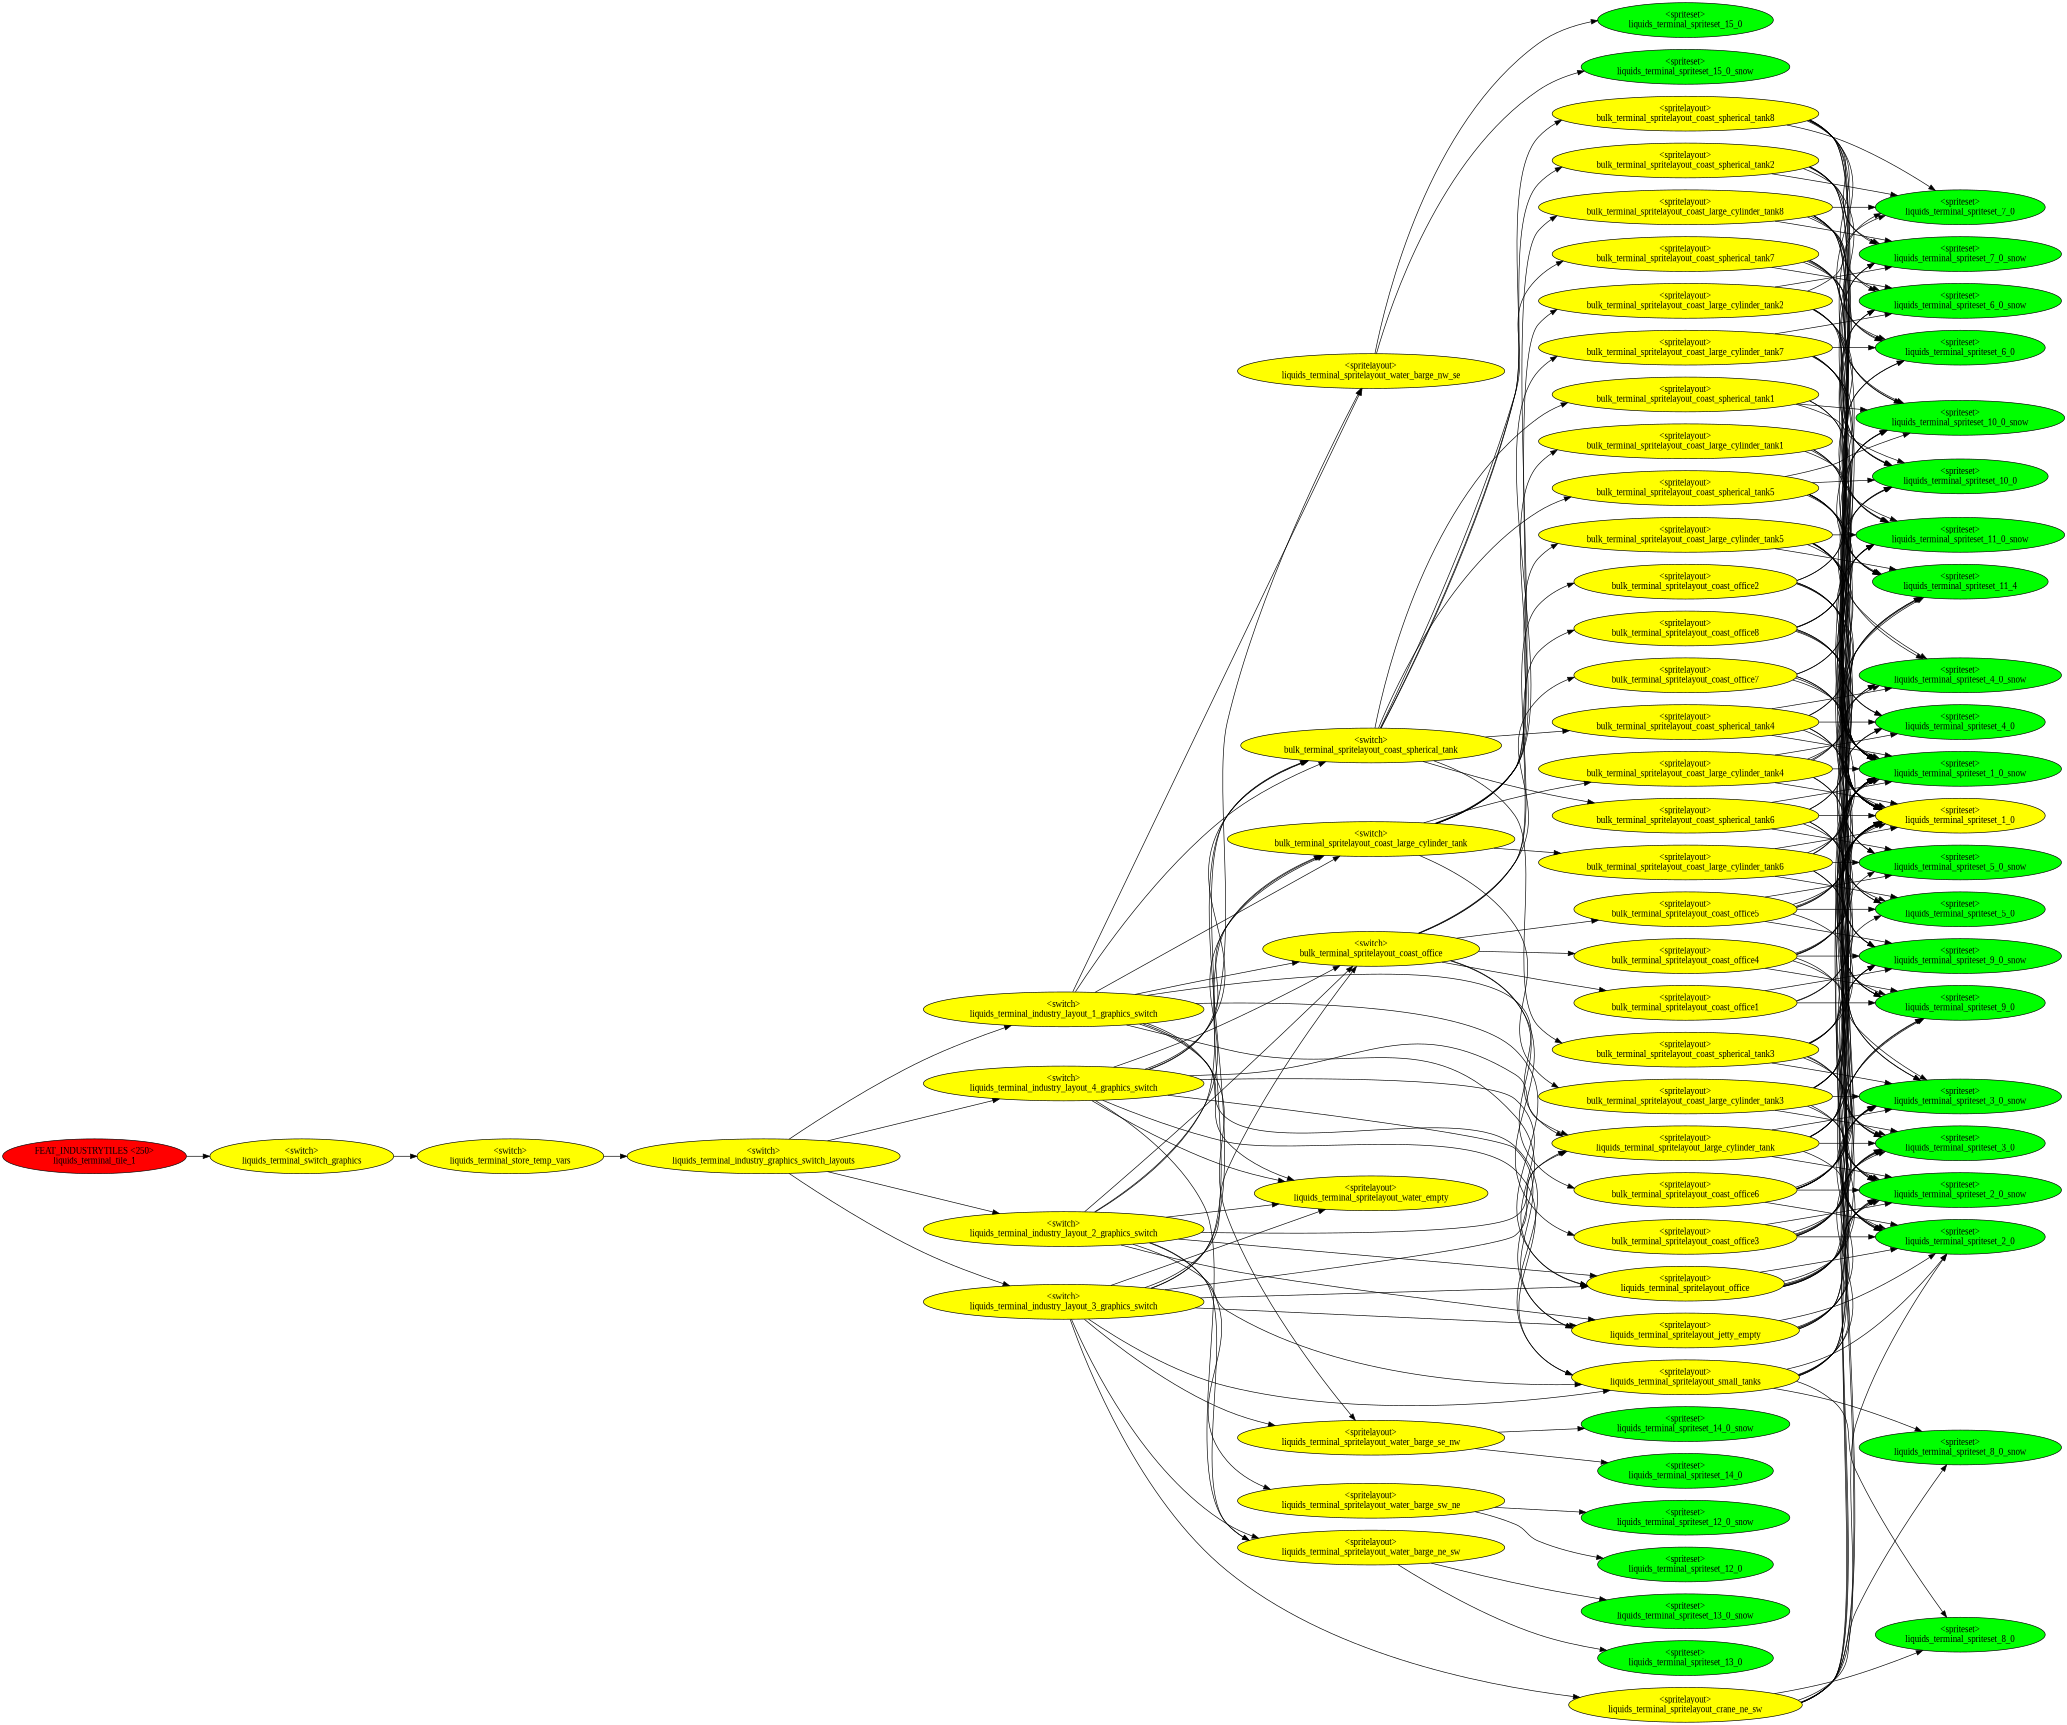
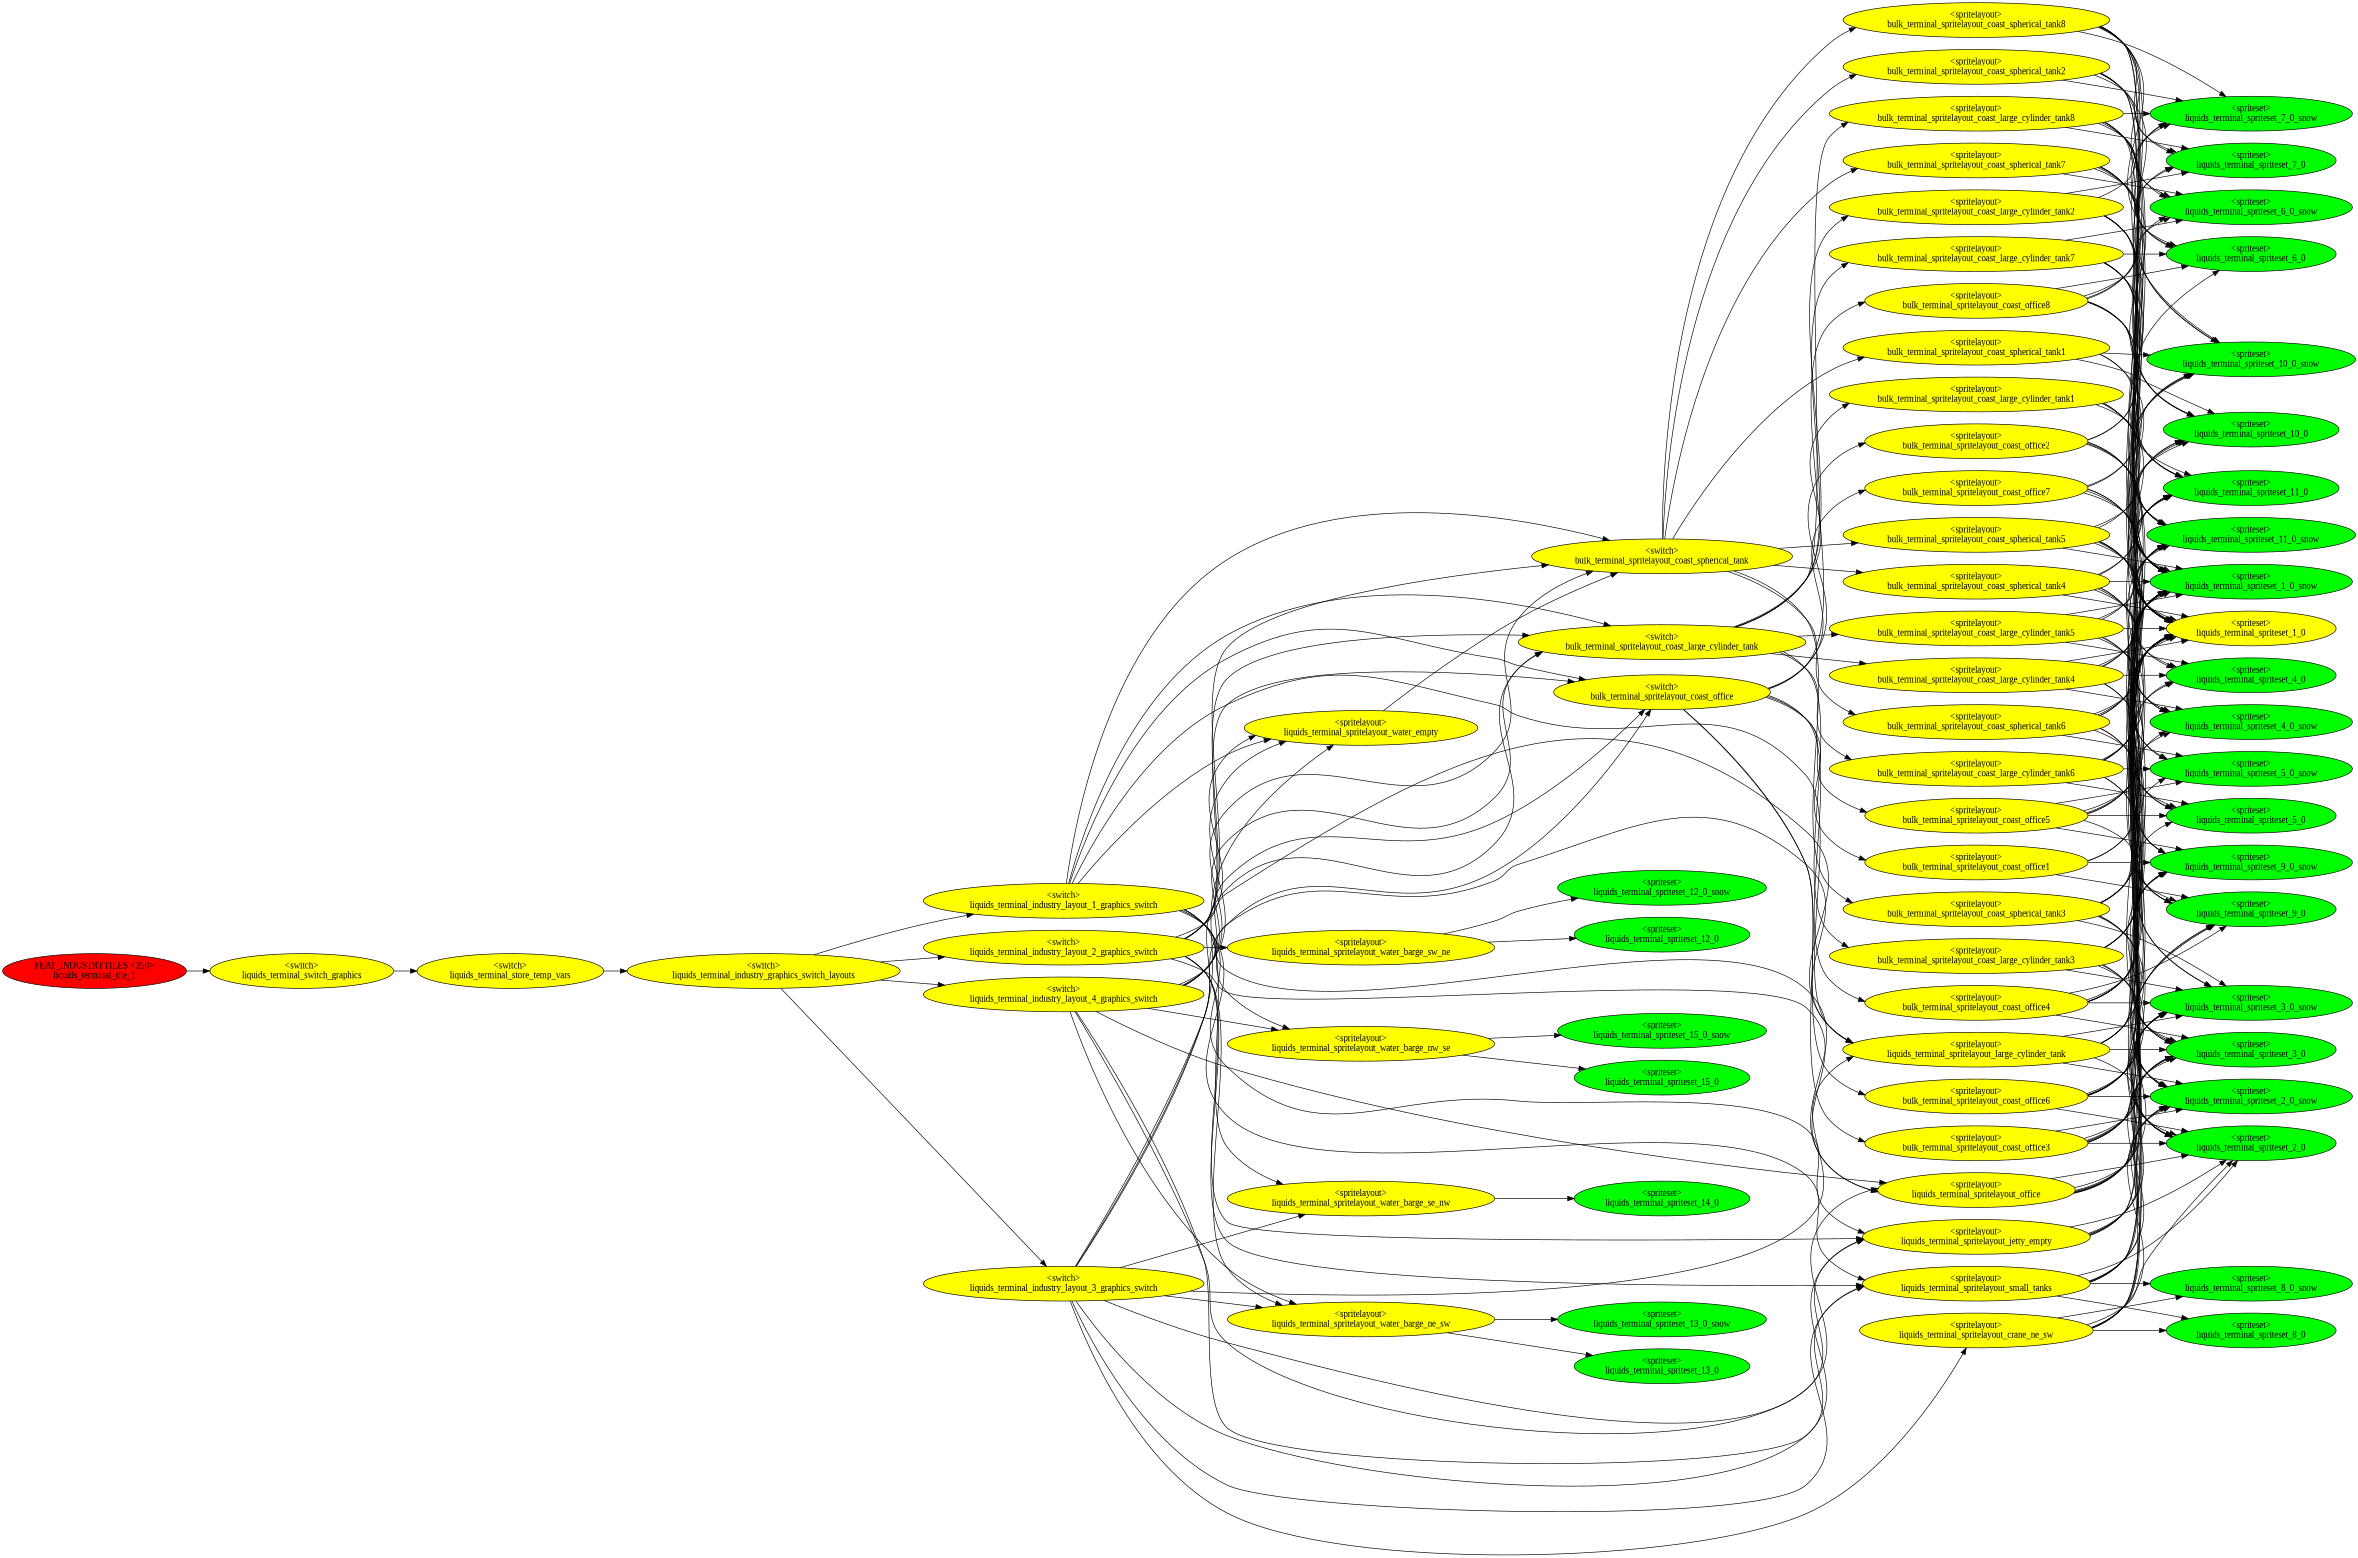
none -> (2136, 240)
(1960, 582) -> (2251, 488)
(1216, 1021) -> (1498, 631)
(1845, 1047) -> (2136, 884)
(1686, 1424) -> none
